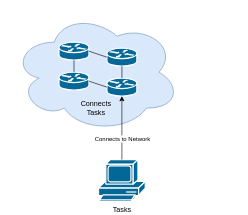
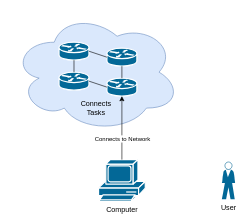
none -> (229, 181)
(122, 210) -> (122, 210)
